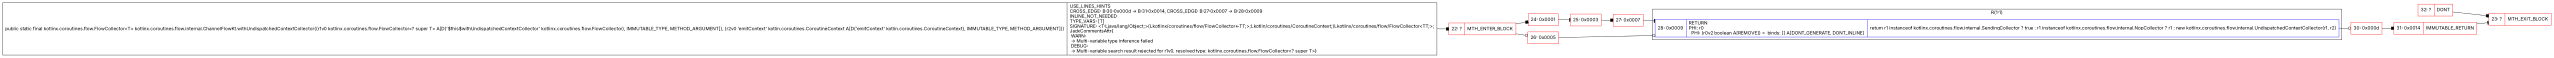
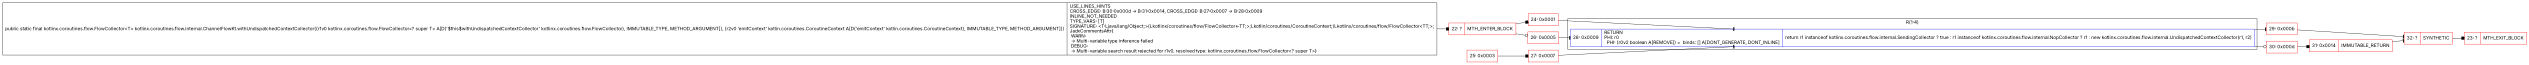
(2443, 10) -> (2436, 38)
(1997, 13) -> (1912, 22)
(1564, 20) -> (1646, 25)
(2482, 23) -> (2397, 41)
none -> (2282, 29)
(1605, 37) -> (1564, 38)
